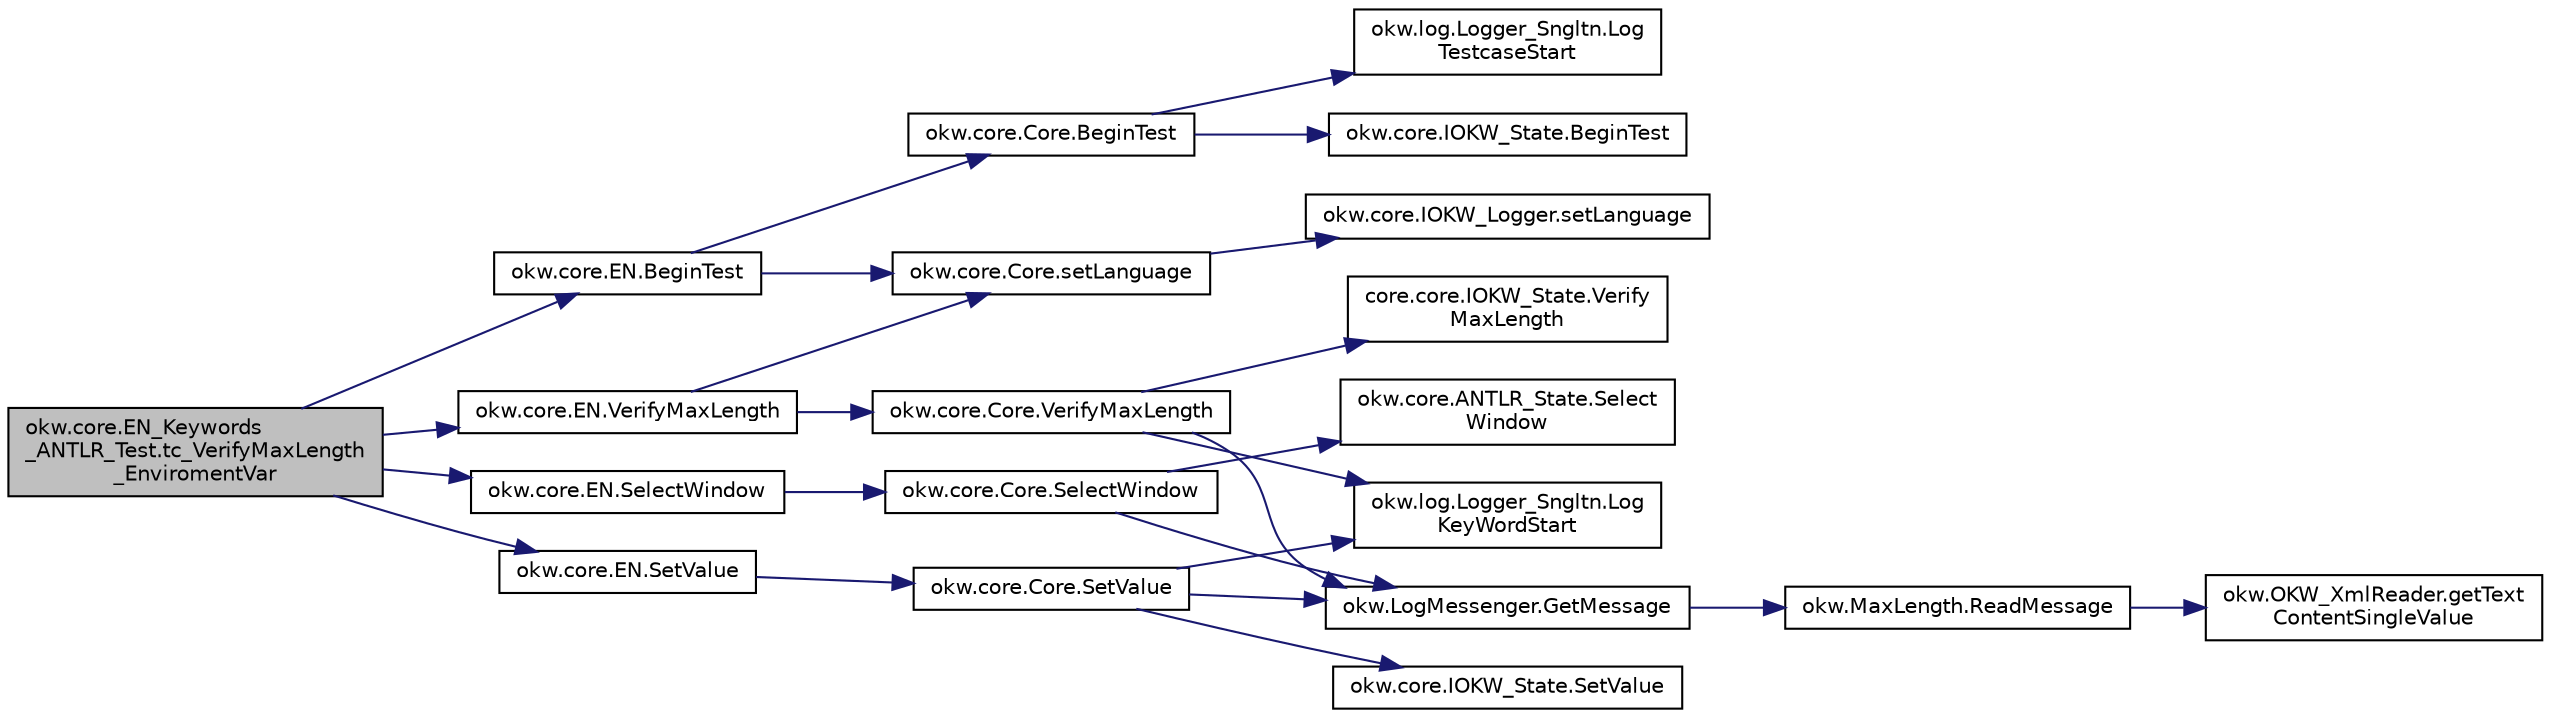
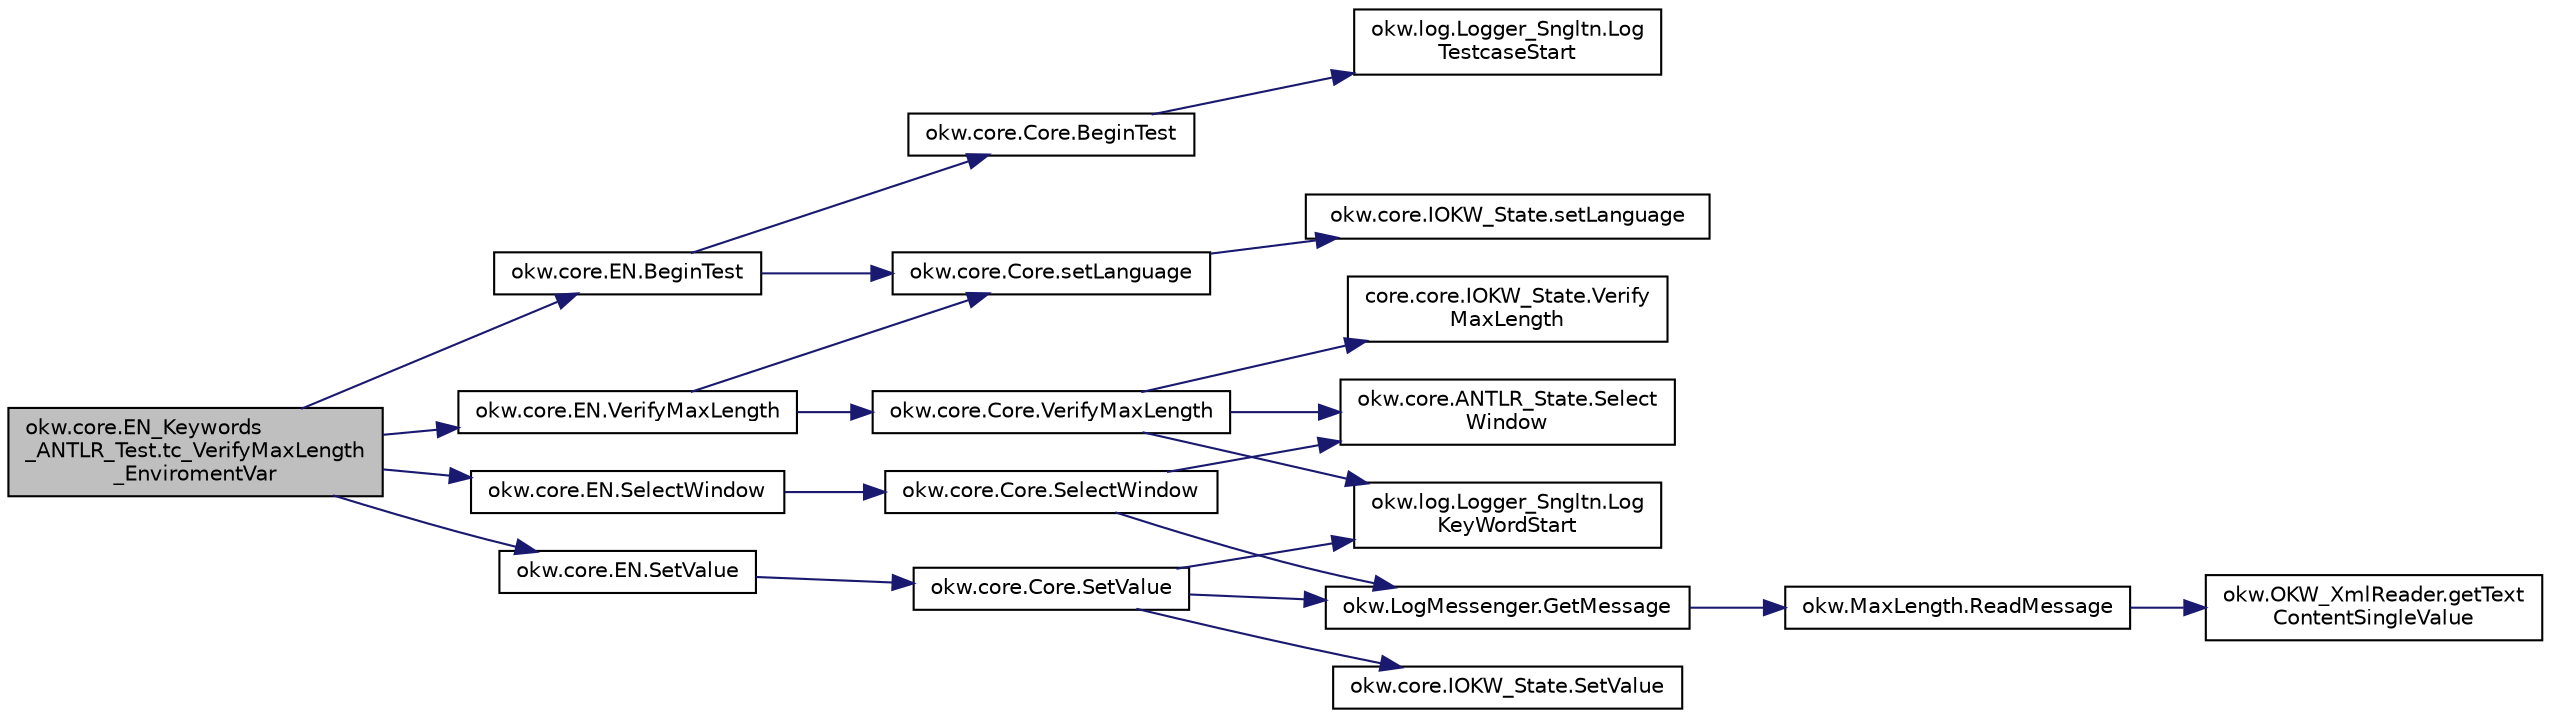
(1508, 135) -> none
(1508, 217) -> (1508, 217)
(1265, 500) -> (1275, 412)
